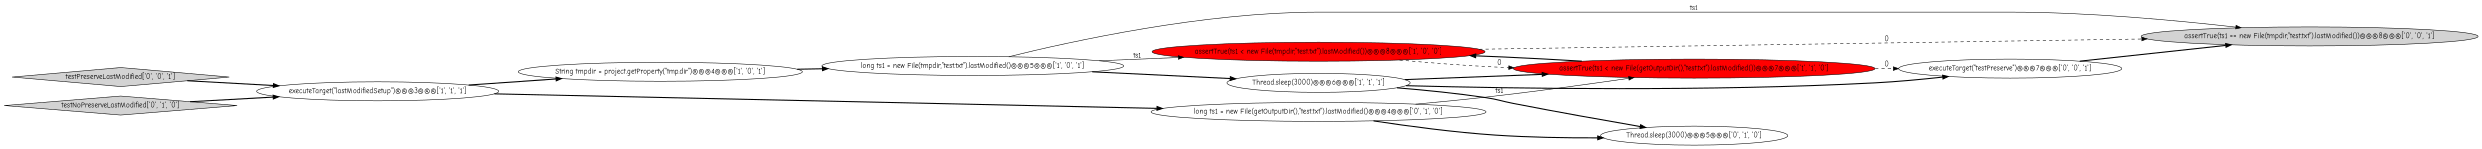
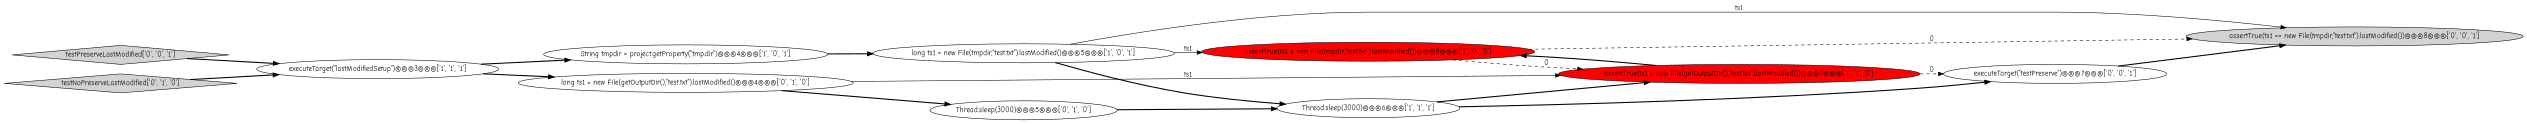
(1519, 105) -> (1194, 109)
